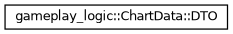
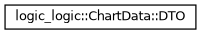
(116, 17) -> (100, 17)
